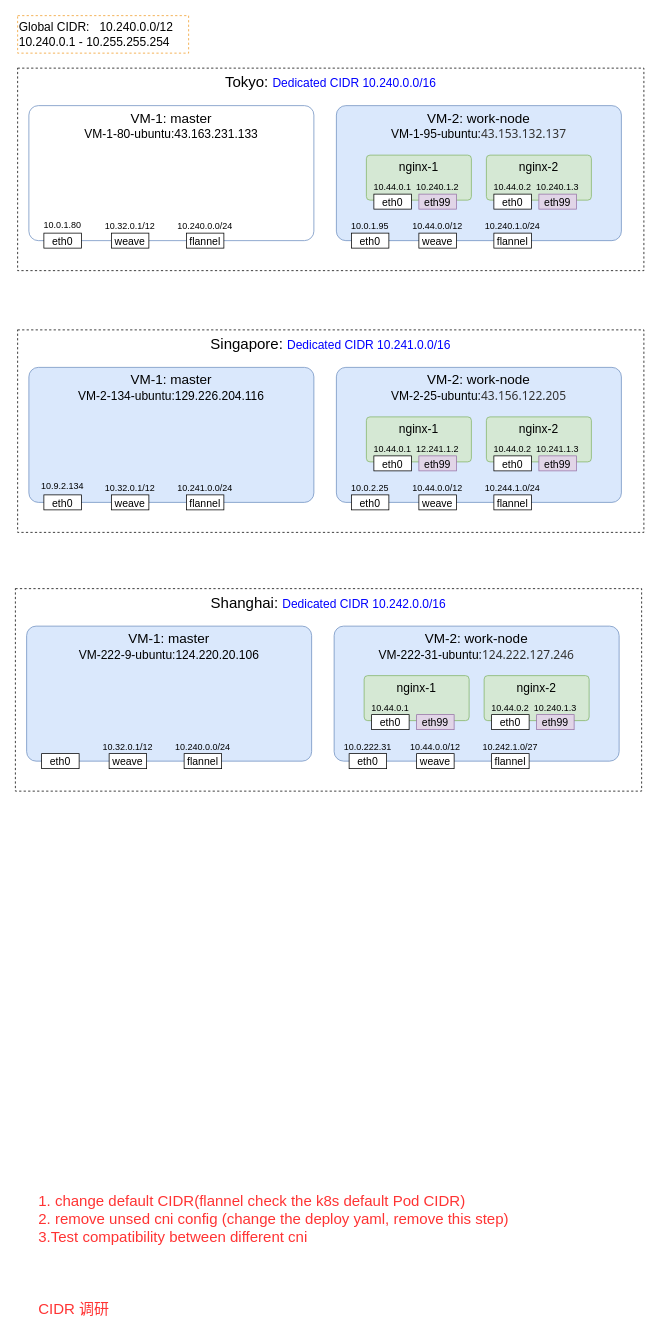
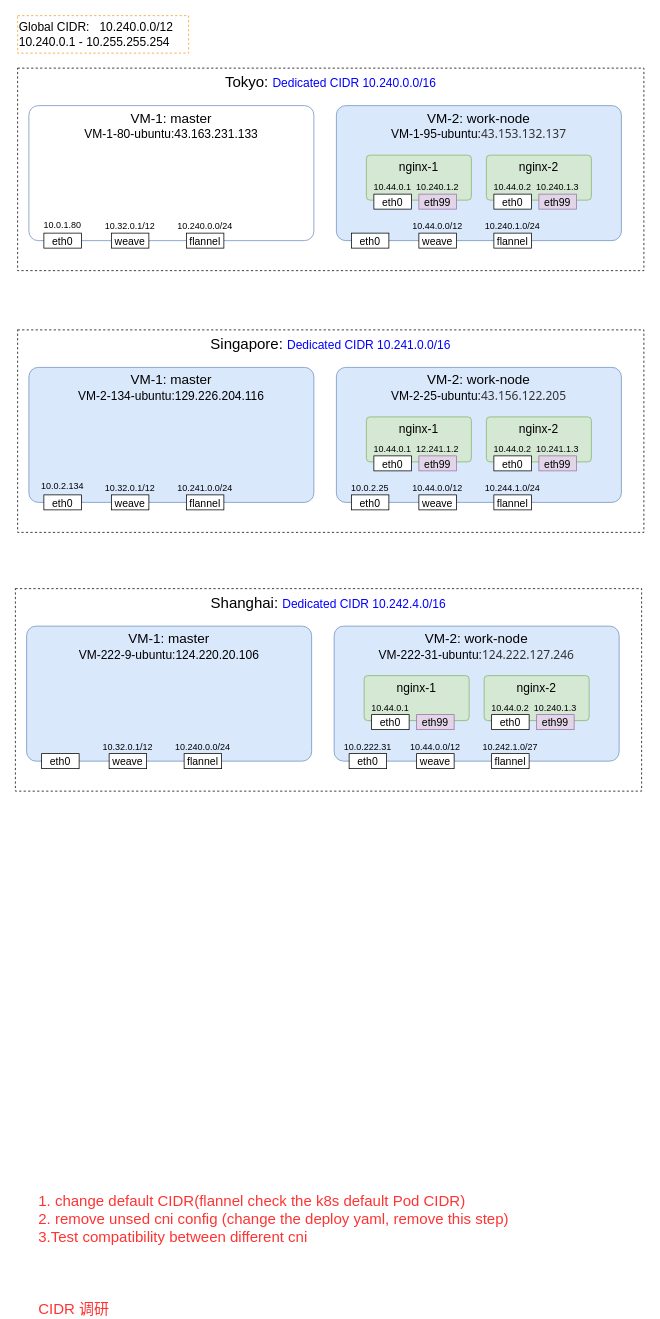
(370, 225) -> none
(63, 486) -> (63, 486)
(329, 599) -> (329, 599)
